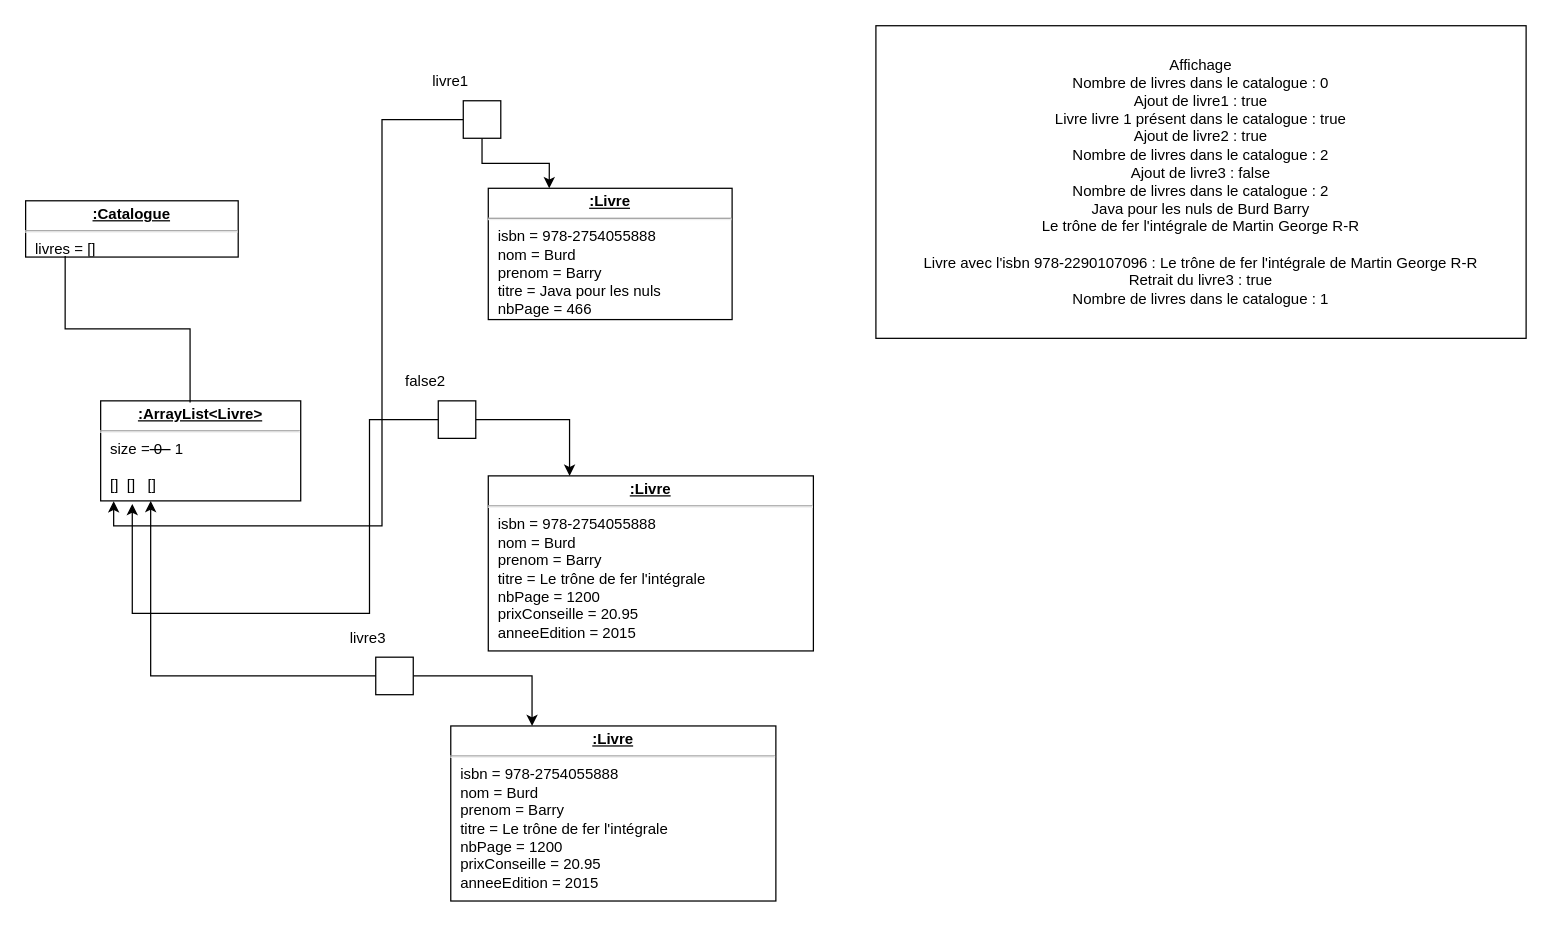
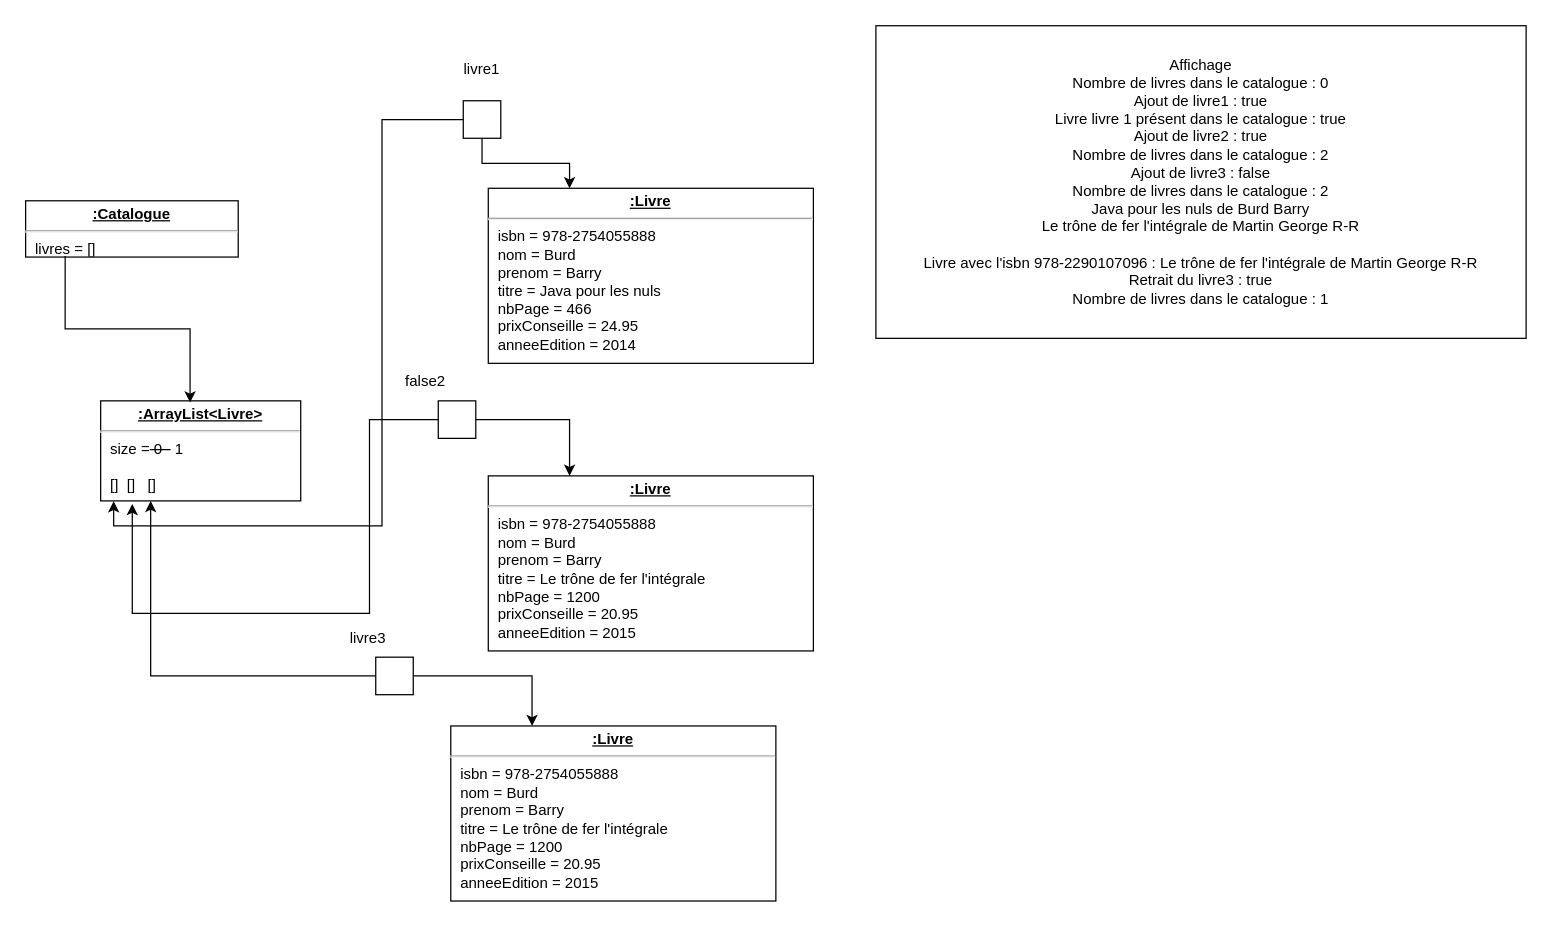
(451, 82) -> (482, 69)
(610, 254) -> (651, 276)
(190, 396) -> (190, 392)
